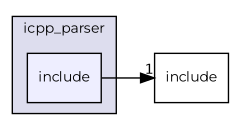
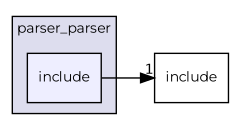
(64, 29) -> (64, 29)
